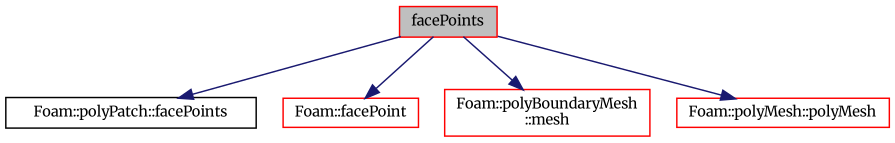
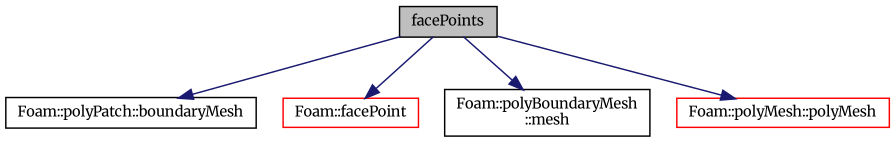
(448, 22) -> (448, 22)
(131, 113) -> (131, 113)
(547, 113) -> (547, 113)
